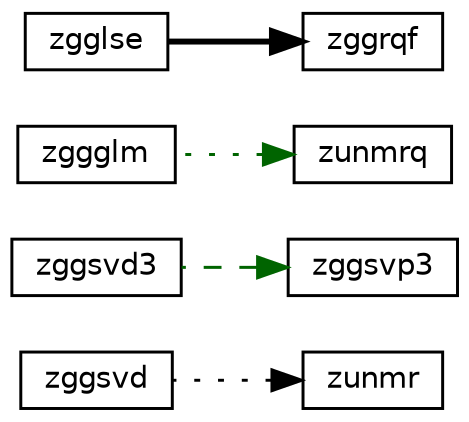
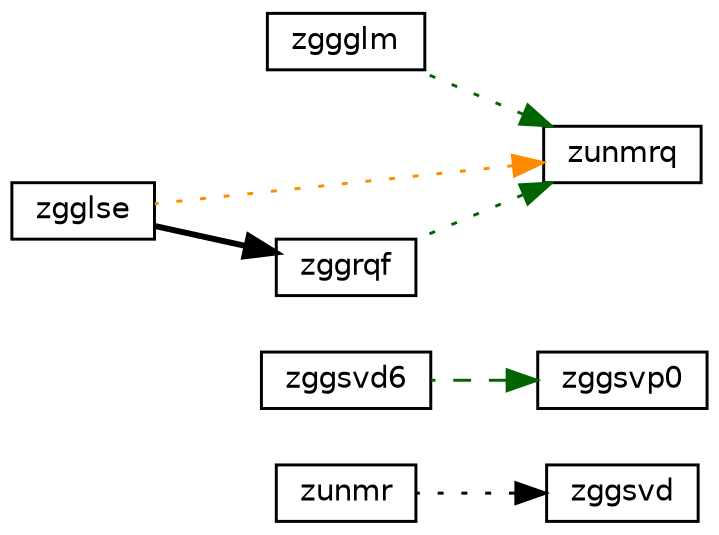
none -> (334, 185)
none -> (470, 217)
(97, 267) -> (346, 380)
(373, 267) -> (622, 380)
(222, 380) -> (466, 493)
